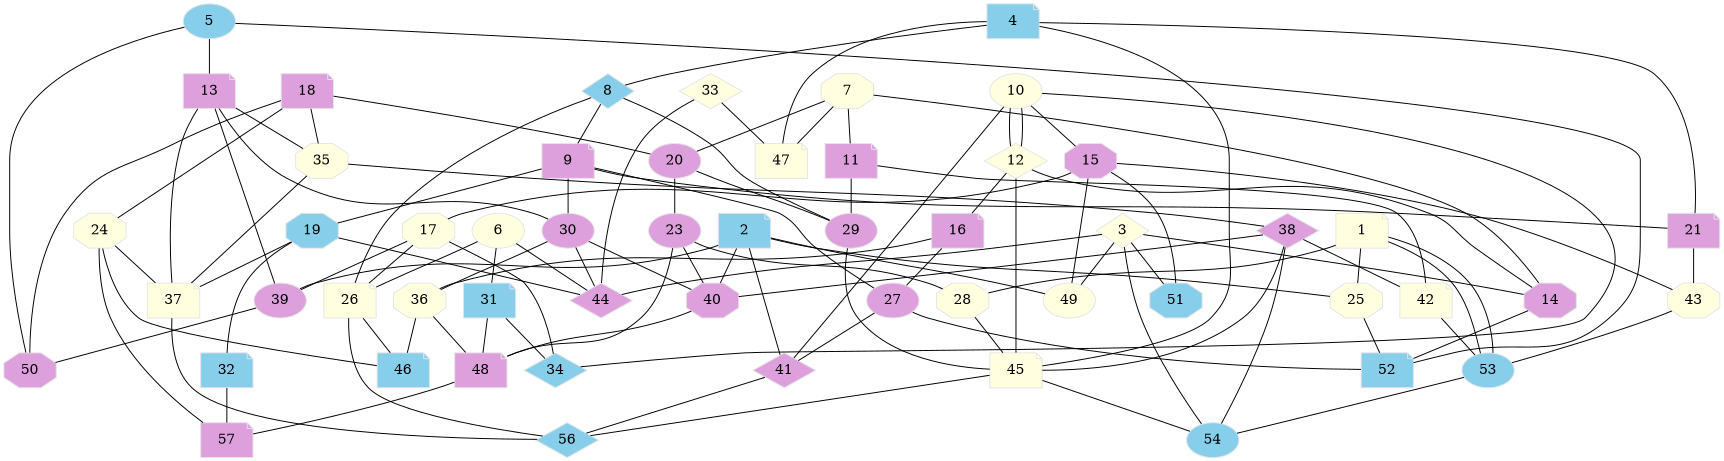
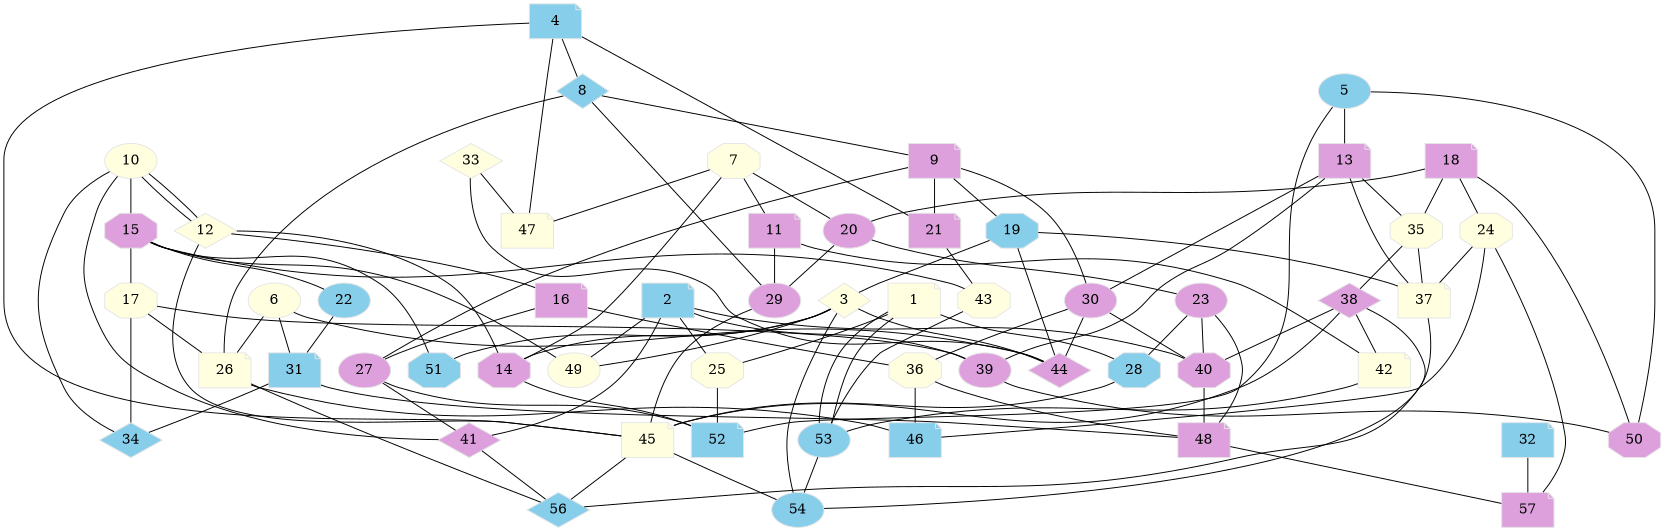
(243, 288) -> (914, 270)
none -> (344, 301)
(963, 301) -> (1134, 370)
